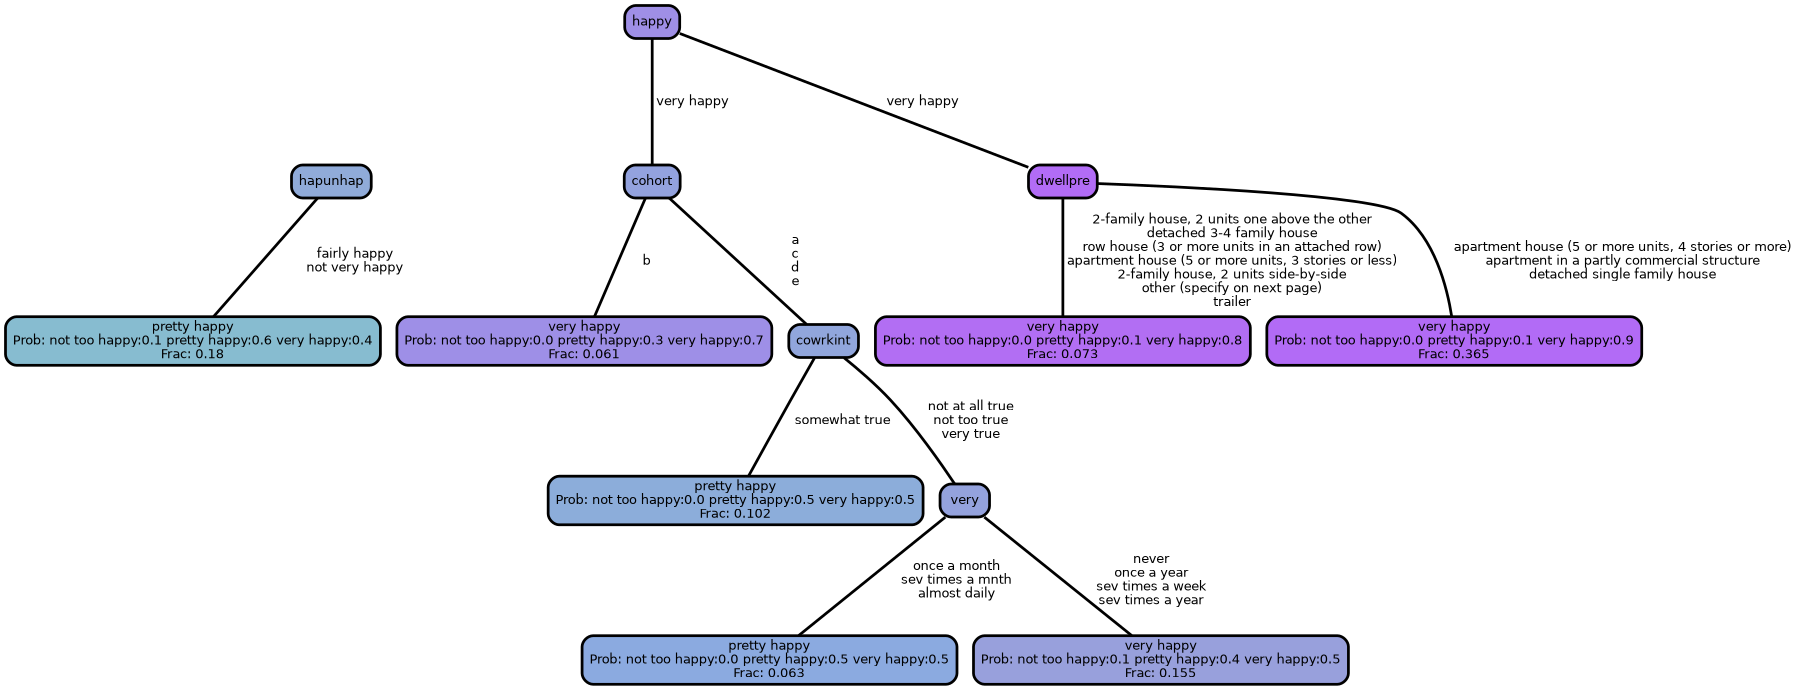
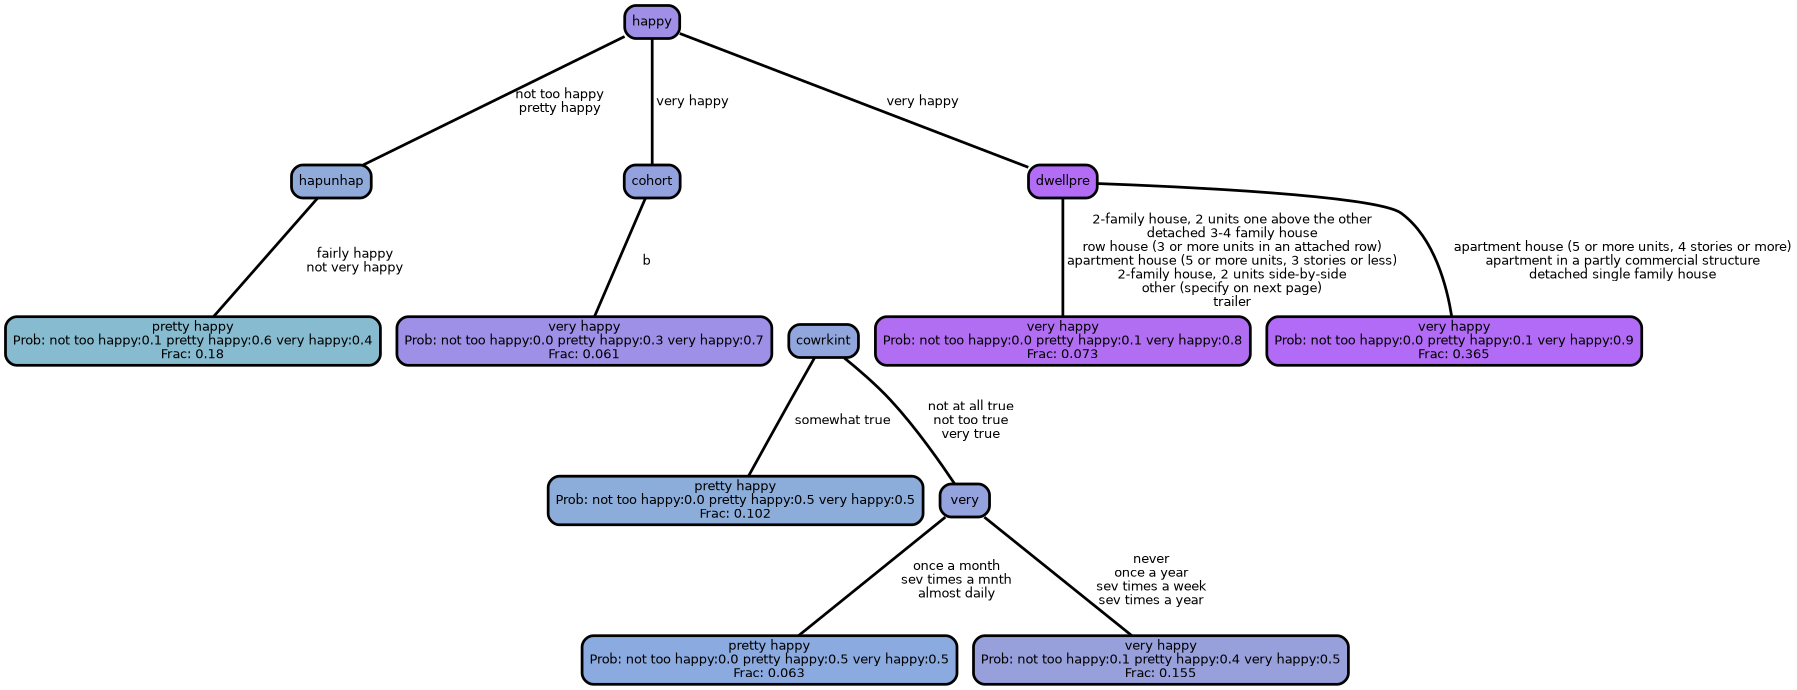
none -> (494, 101)
(738, 261) -> none
